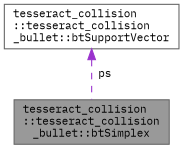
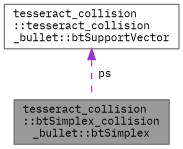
(92, 122) -> (92, 122)
